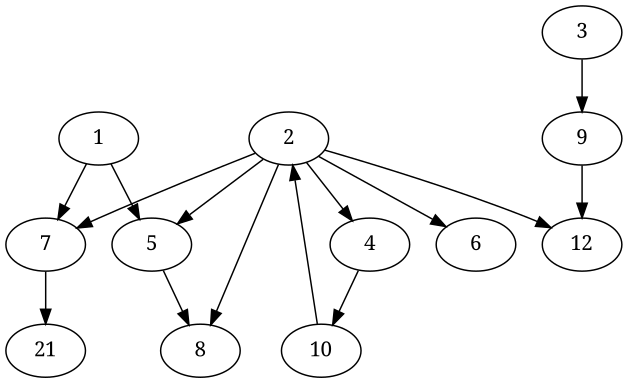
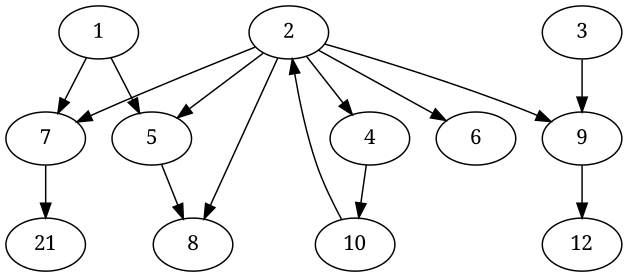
(432, 183) -> (432, 77)
